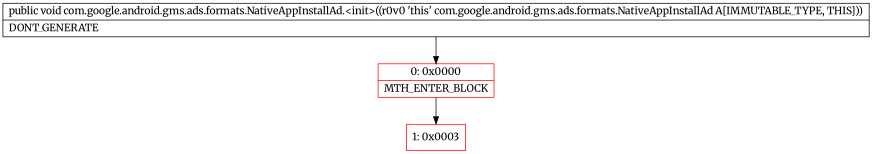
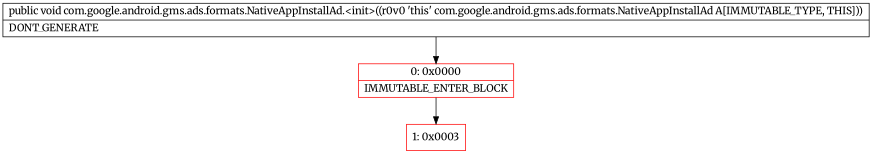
(436, 89) -> (436, 89)
